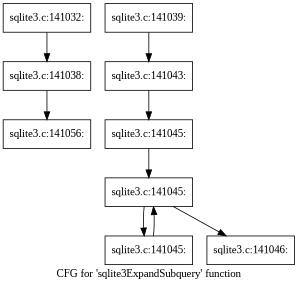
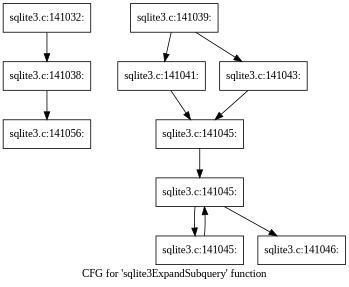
none -> (162, 76)
